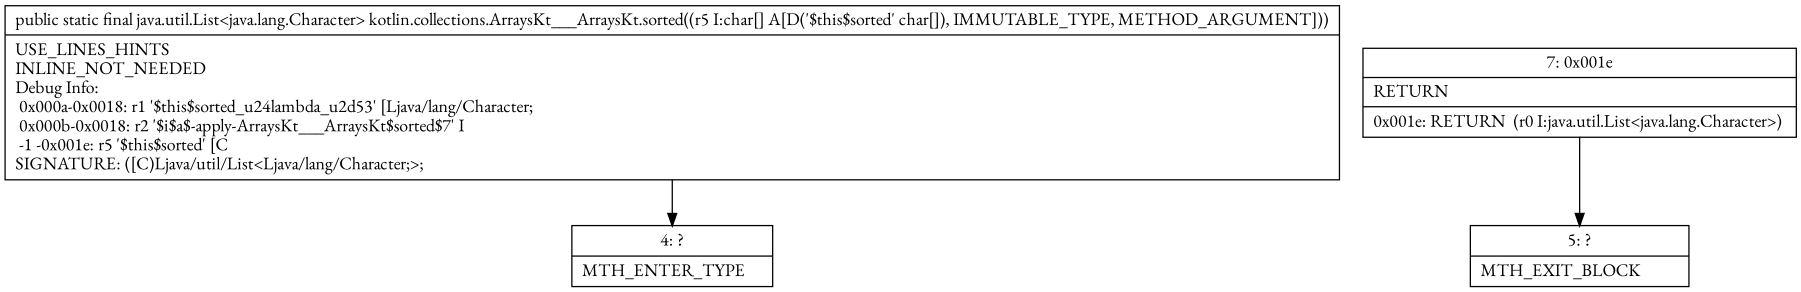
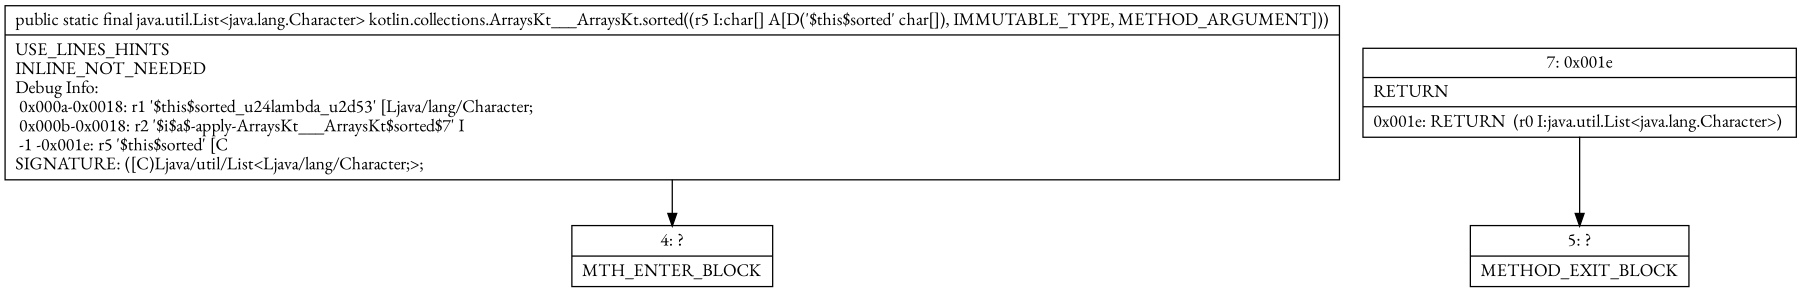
(664, 271) -> (672, 271)
(1561, 271) -> (1580, 271)
